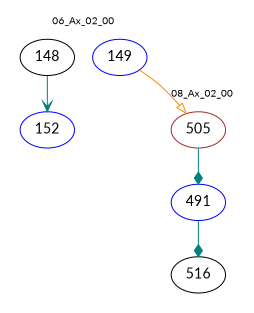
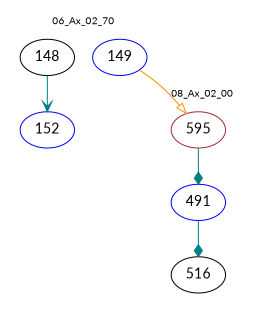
(84, 22) -> (84, 22)
(198, 130) -> (198, 130)
